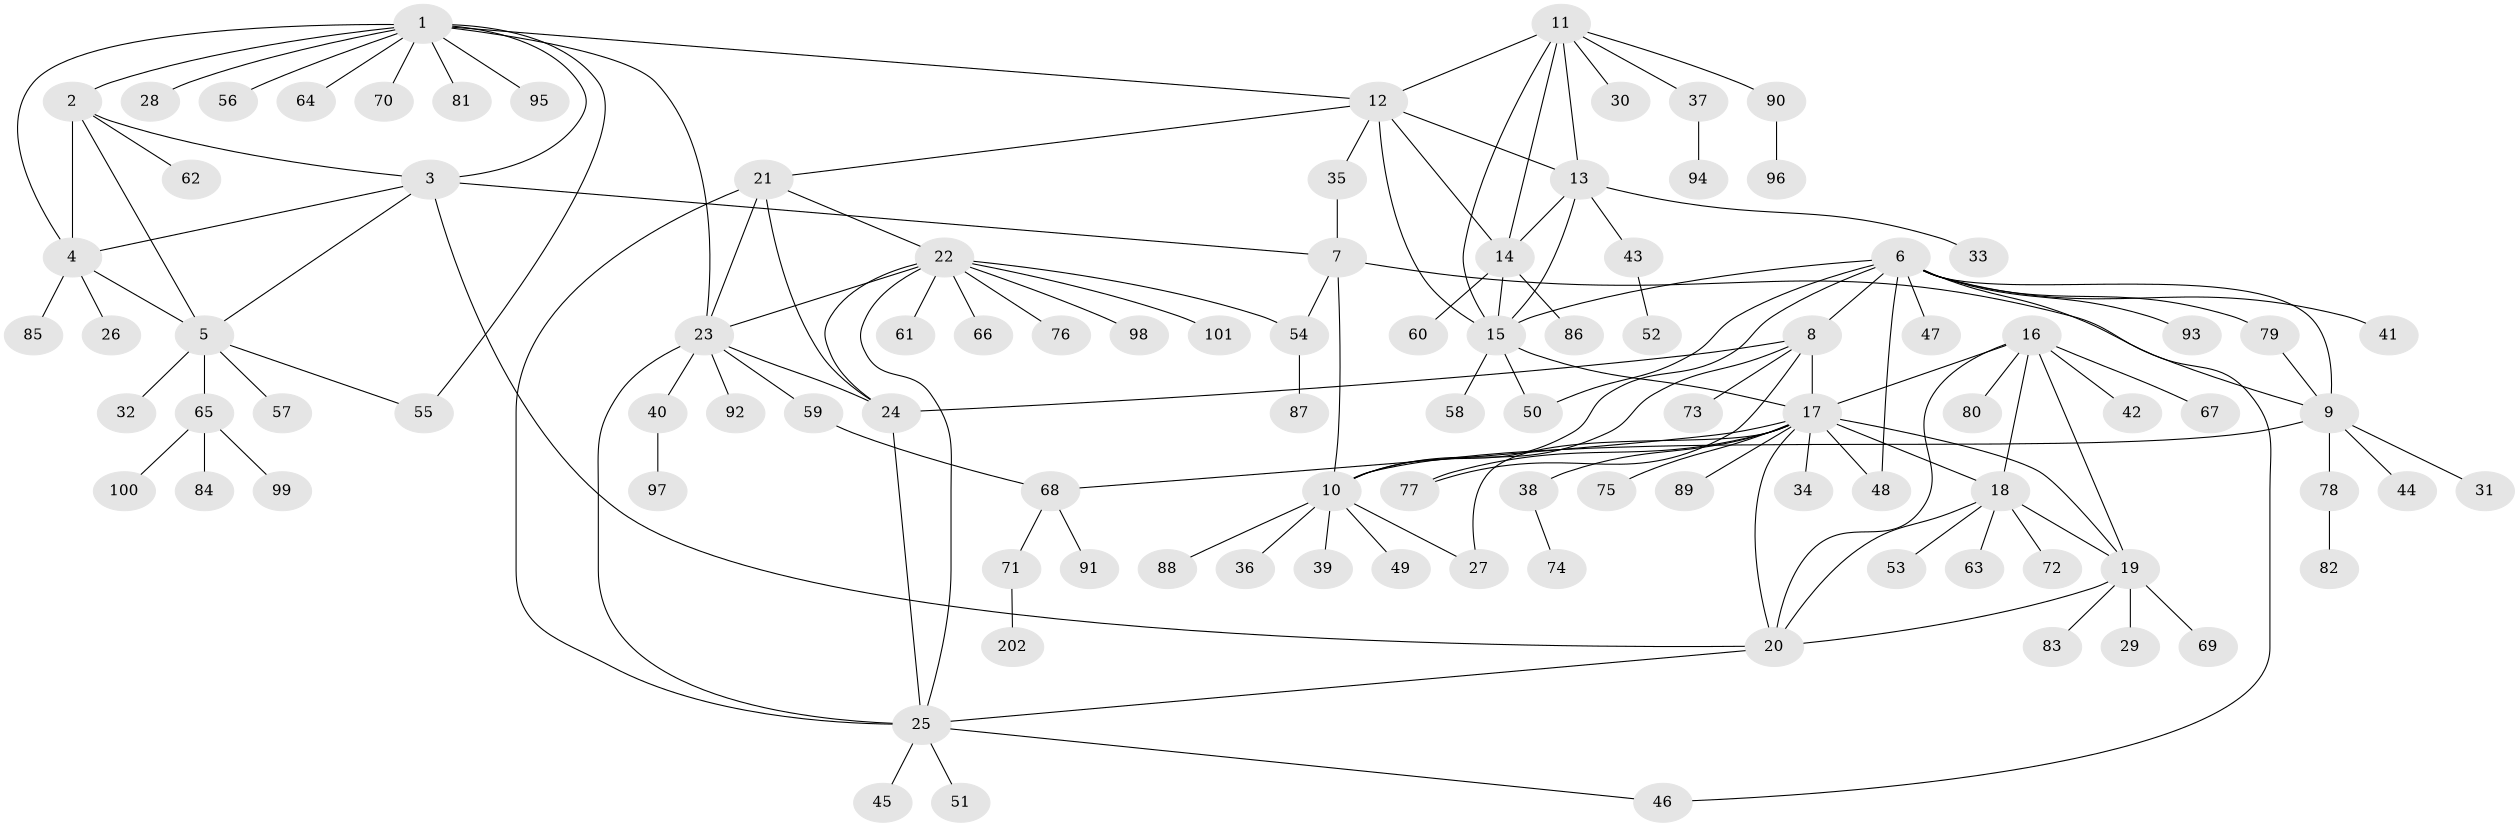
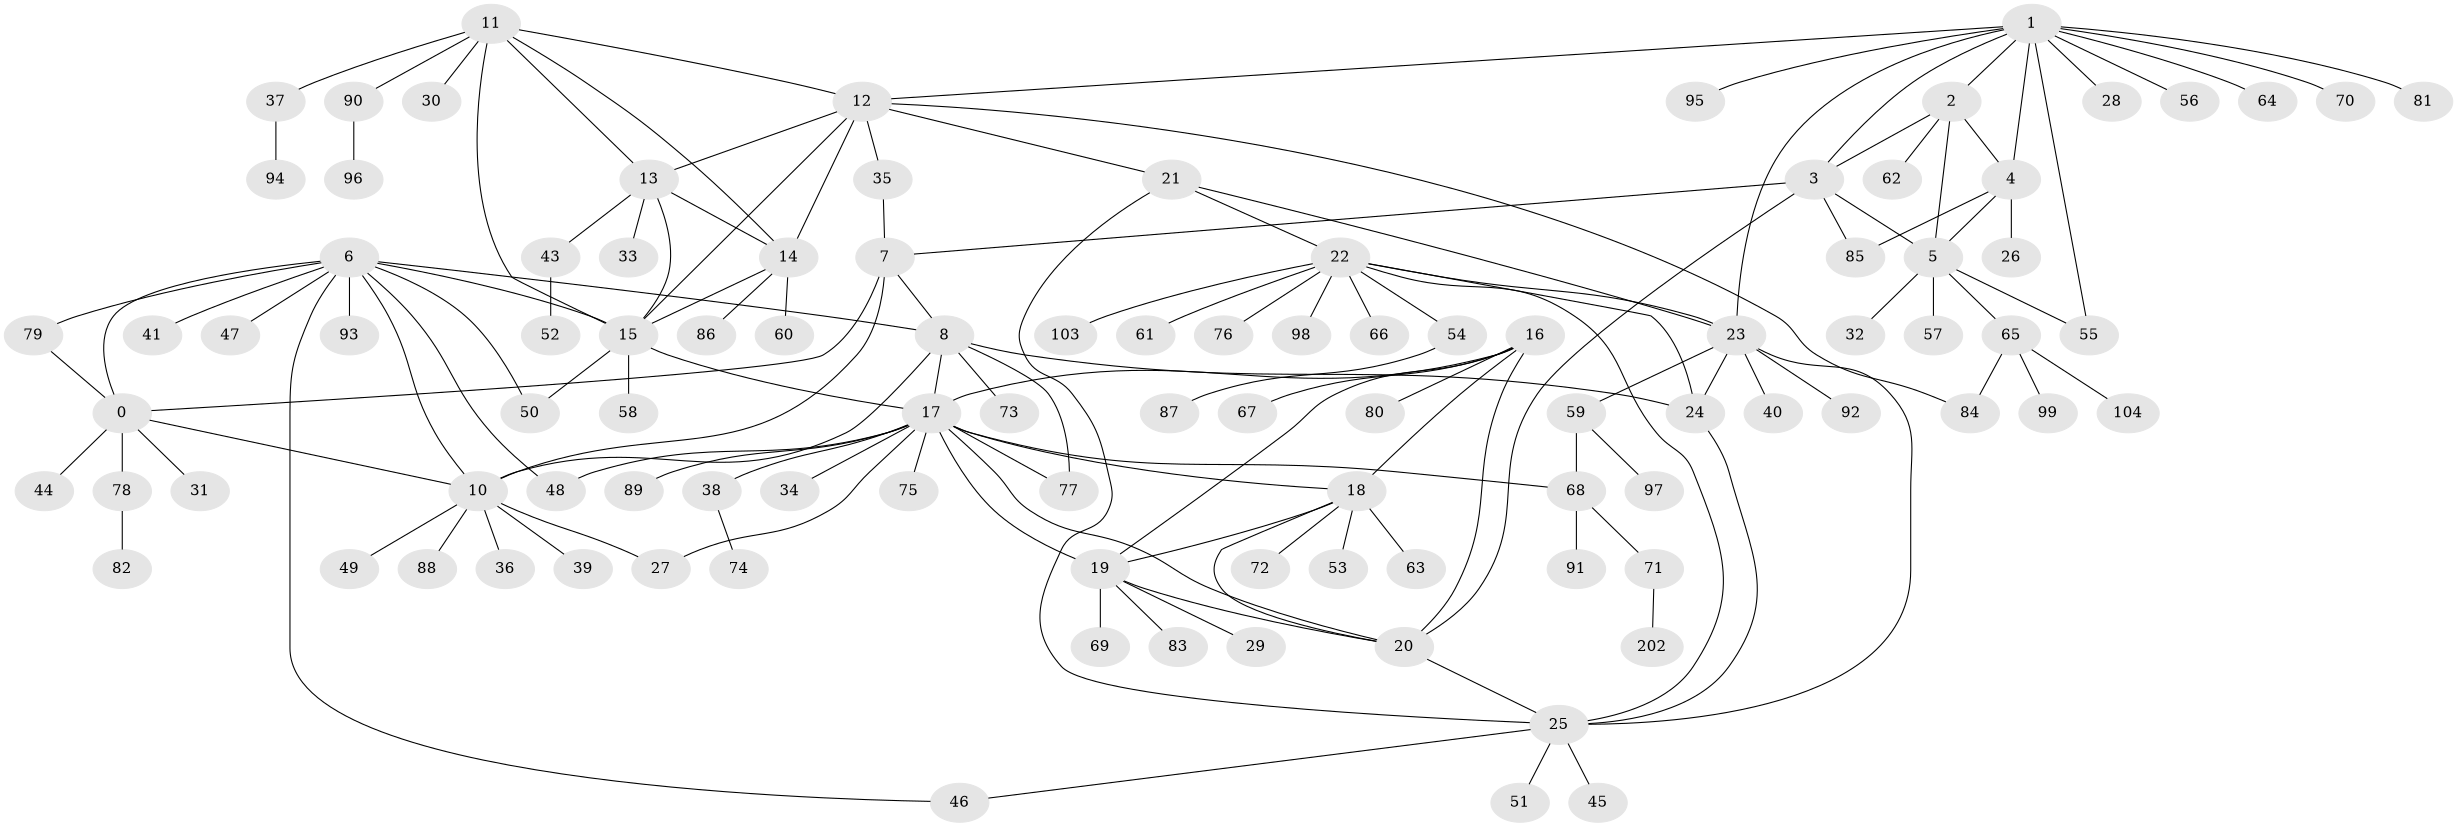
none -> (1440, 186)
(252, 219) -> (1835, 219)
(1318, 296) -> (915, 296)
(800, 317) -> none
(1219, 335) -> (1066, 335)
(2133, 413) -> none
(2329, 413) -> (122, 413)
(658, 452) -> (1615, 452)
(124, 491) -> (2128, 413)
